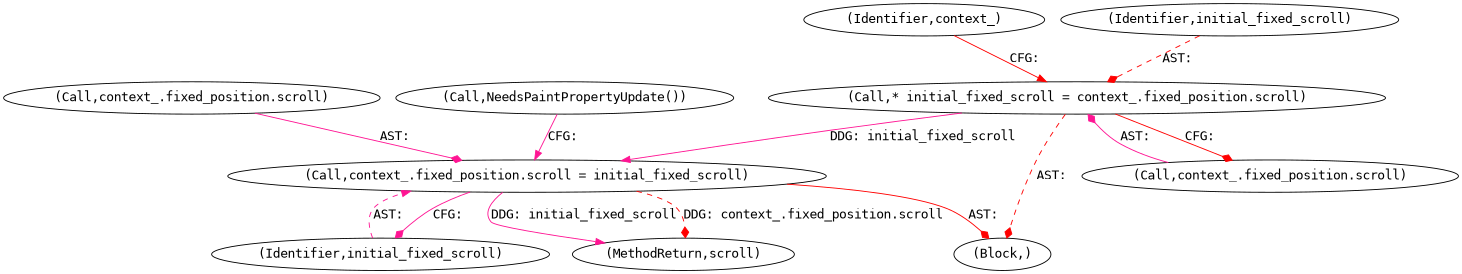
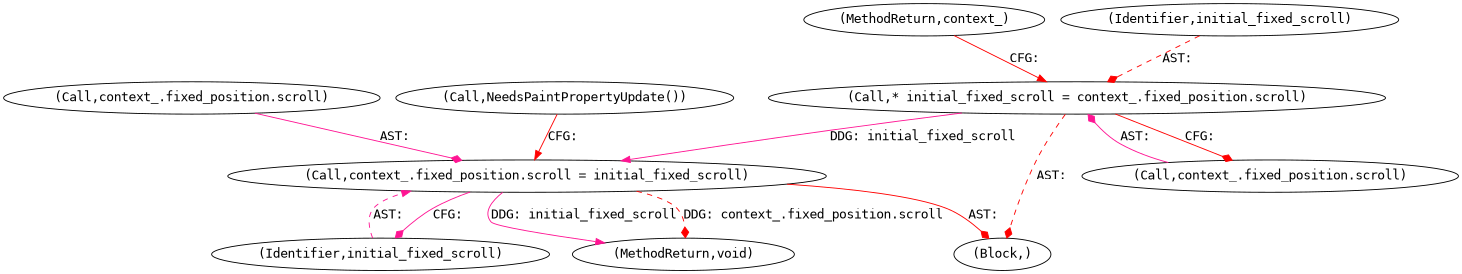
(924, 20) -> (924, 20)
(548, 133) -> (548, 133)
(683, 254) -> (683, 254)
